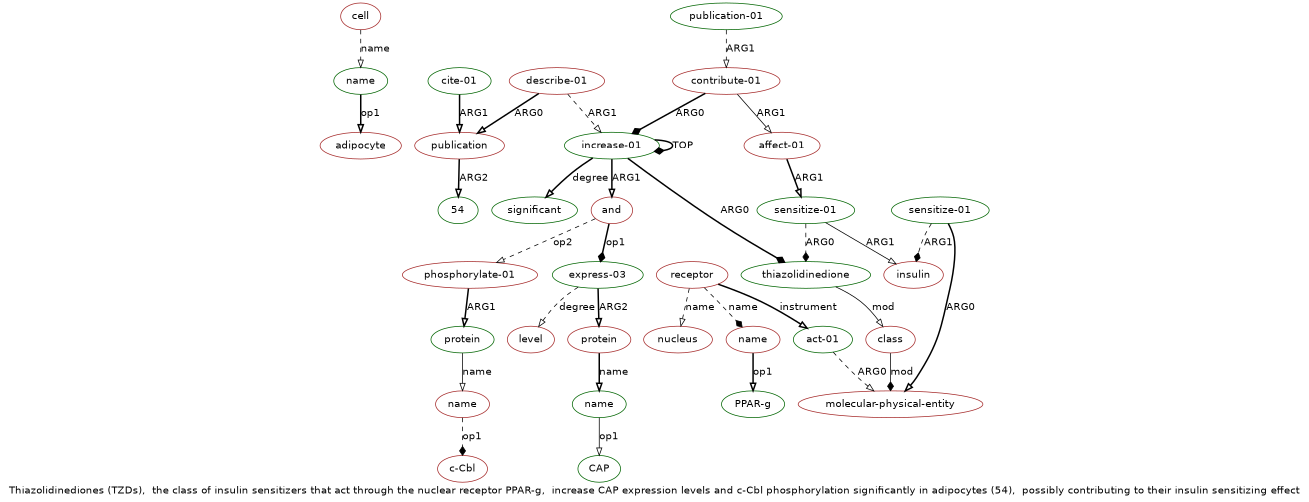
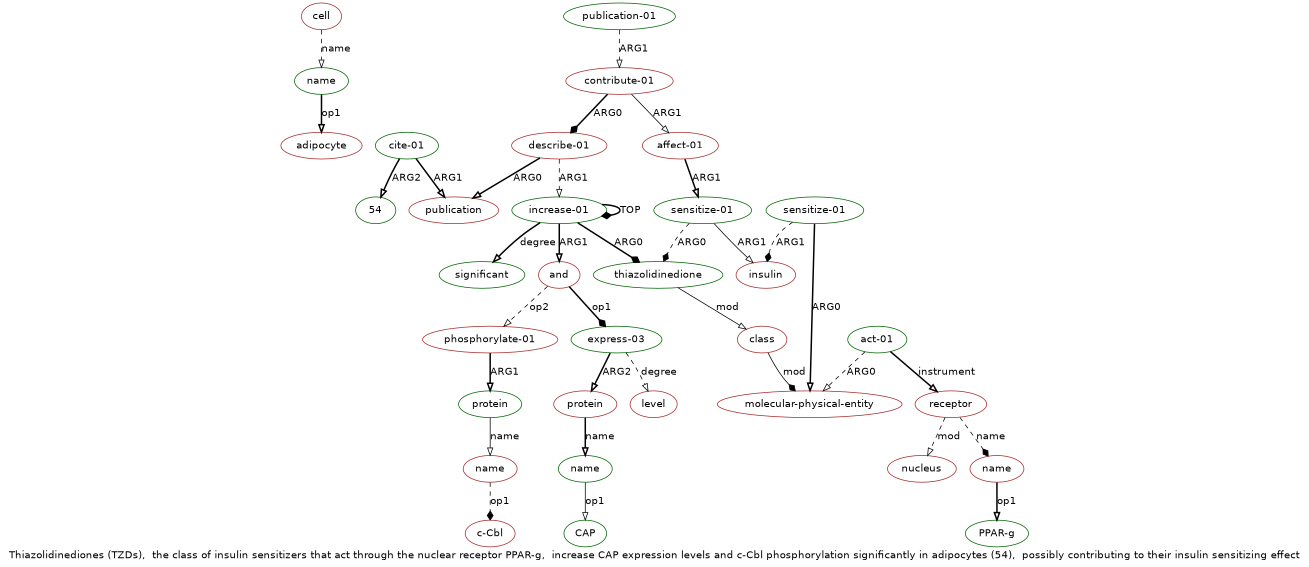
(673, 111) -> (592, 110)
(459, 174) -> (391, 174)
(761, 301) -> (911, 369)
(700, 307) -> (949, 437)
